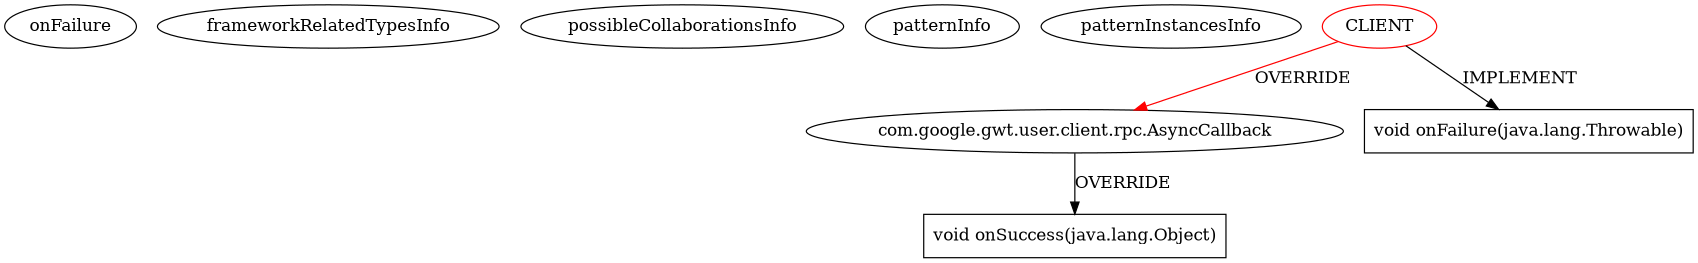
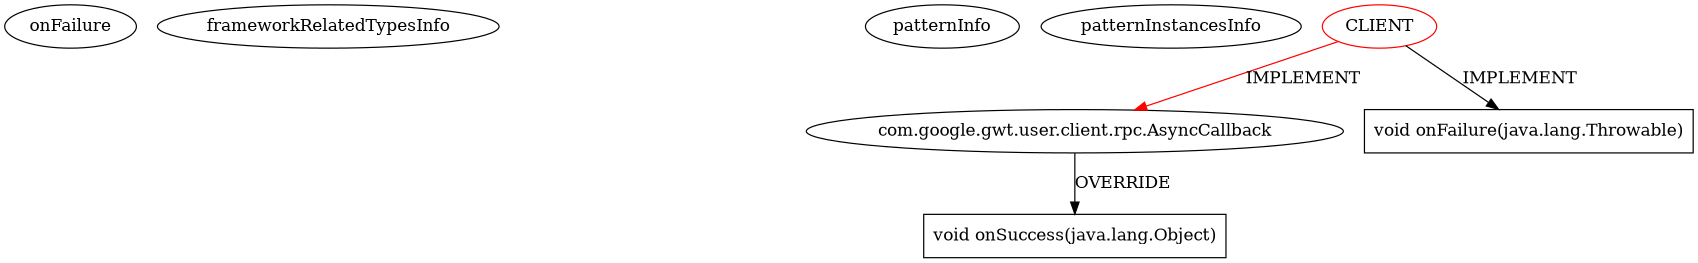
(682, 26) -> none
(1303, 79) -> (1303, 79)
